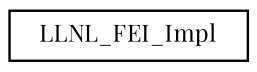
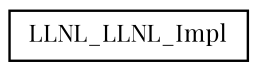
(129, 36) -> (129, 36)
